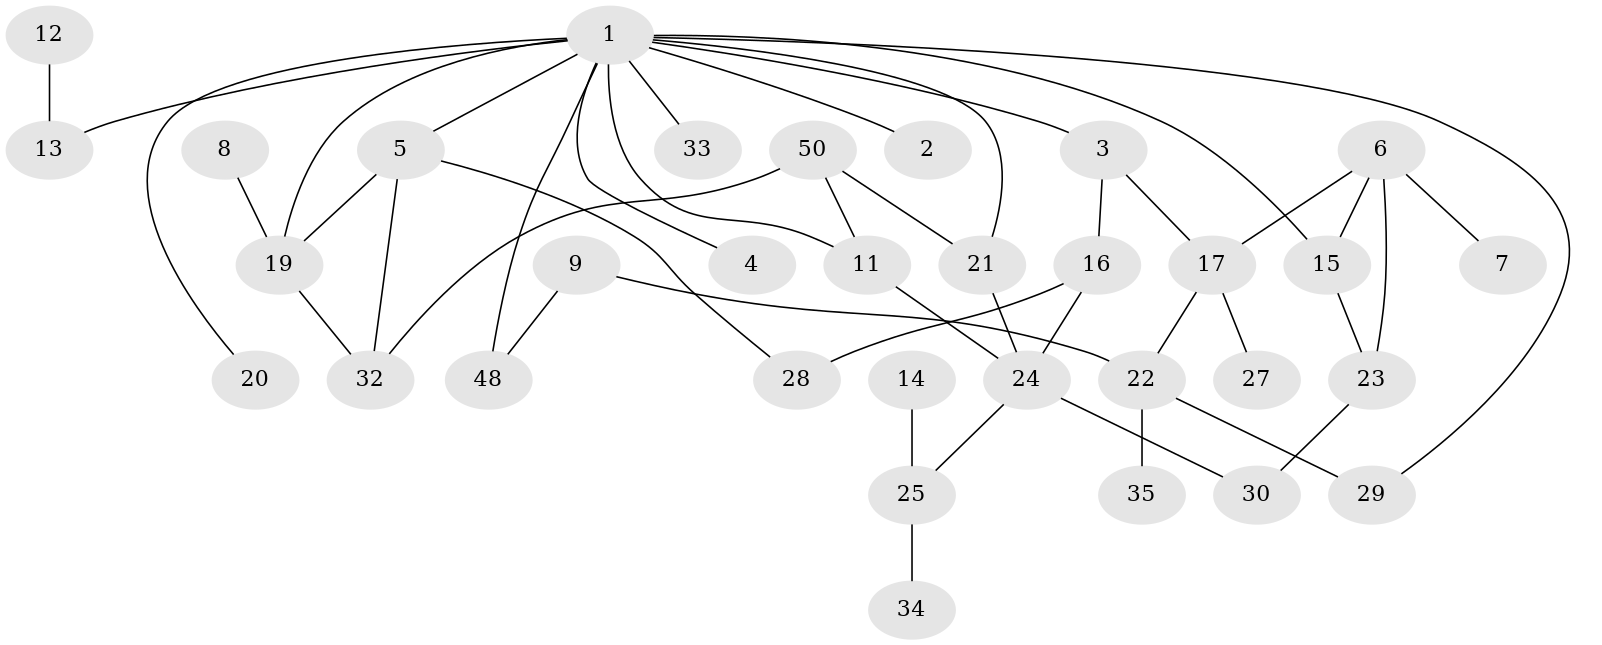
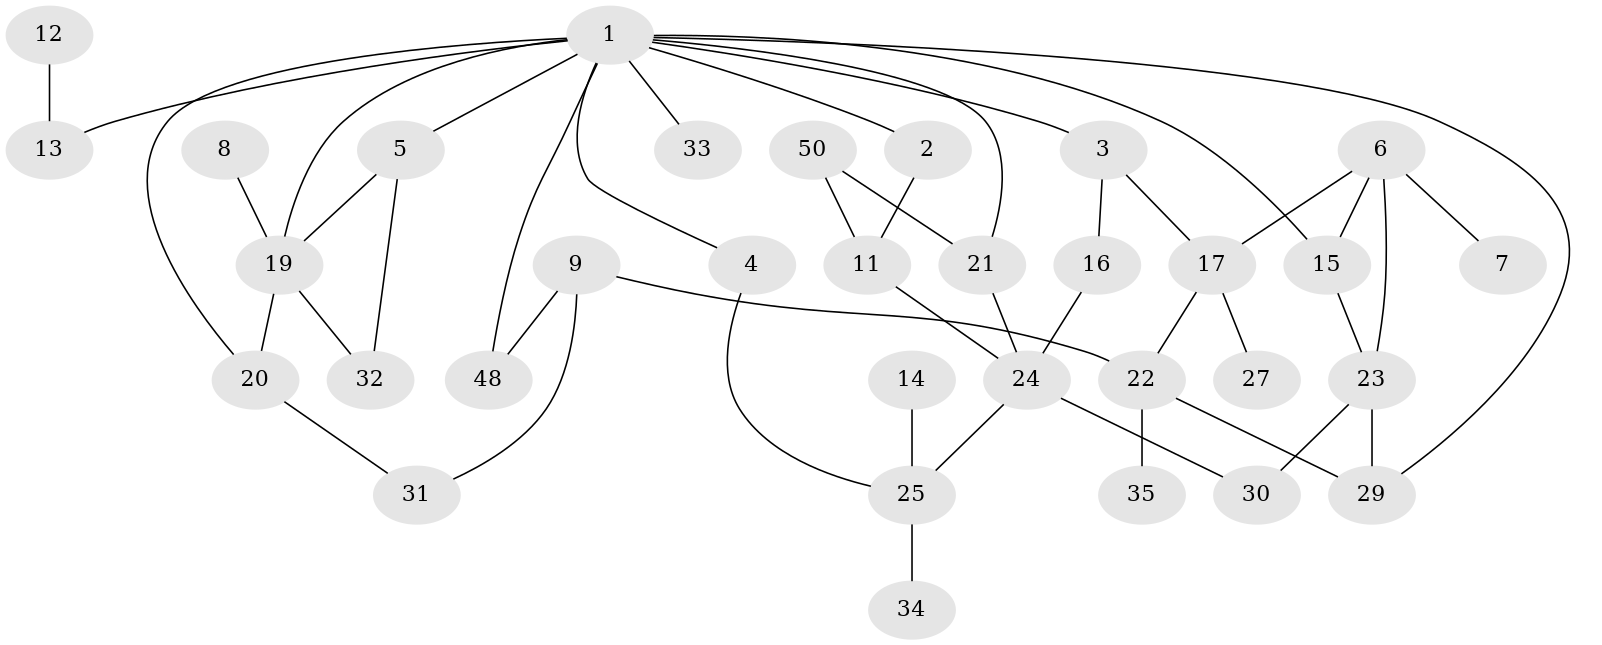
(682, 210) -> (902, 199)
(563, 217) -> none
none -> (268, 322)
(797, 380) -> none
none -> (751, 423)
none -> (1372, 438)
none -> (417, 495)
